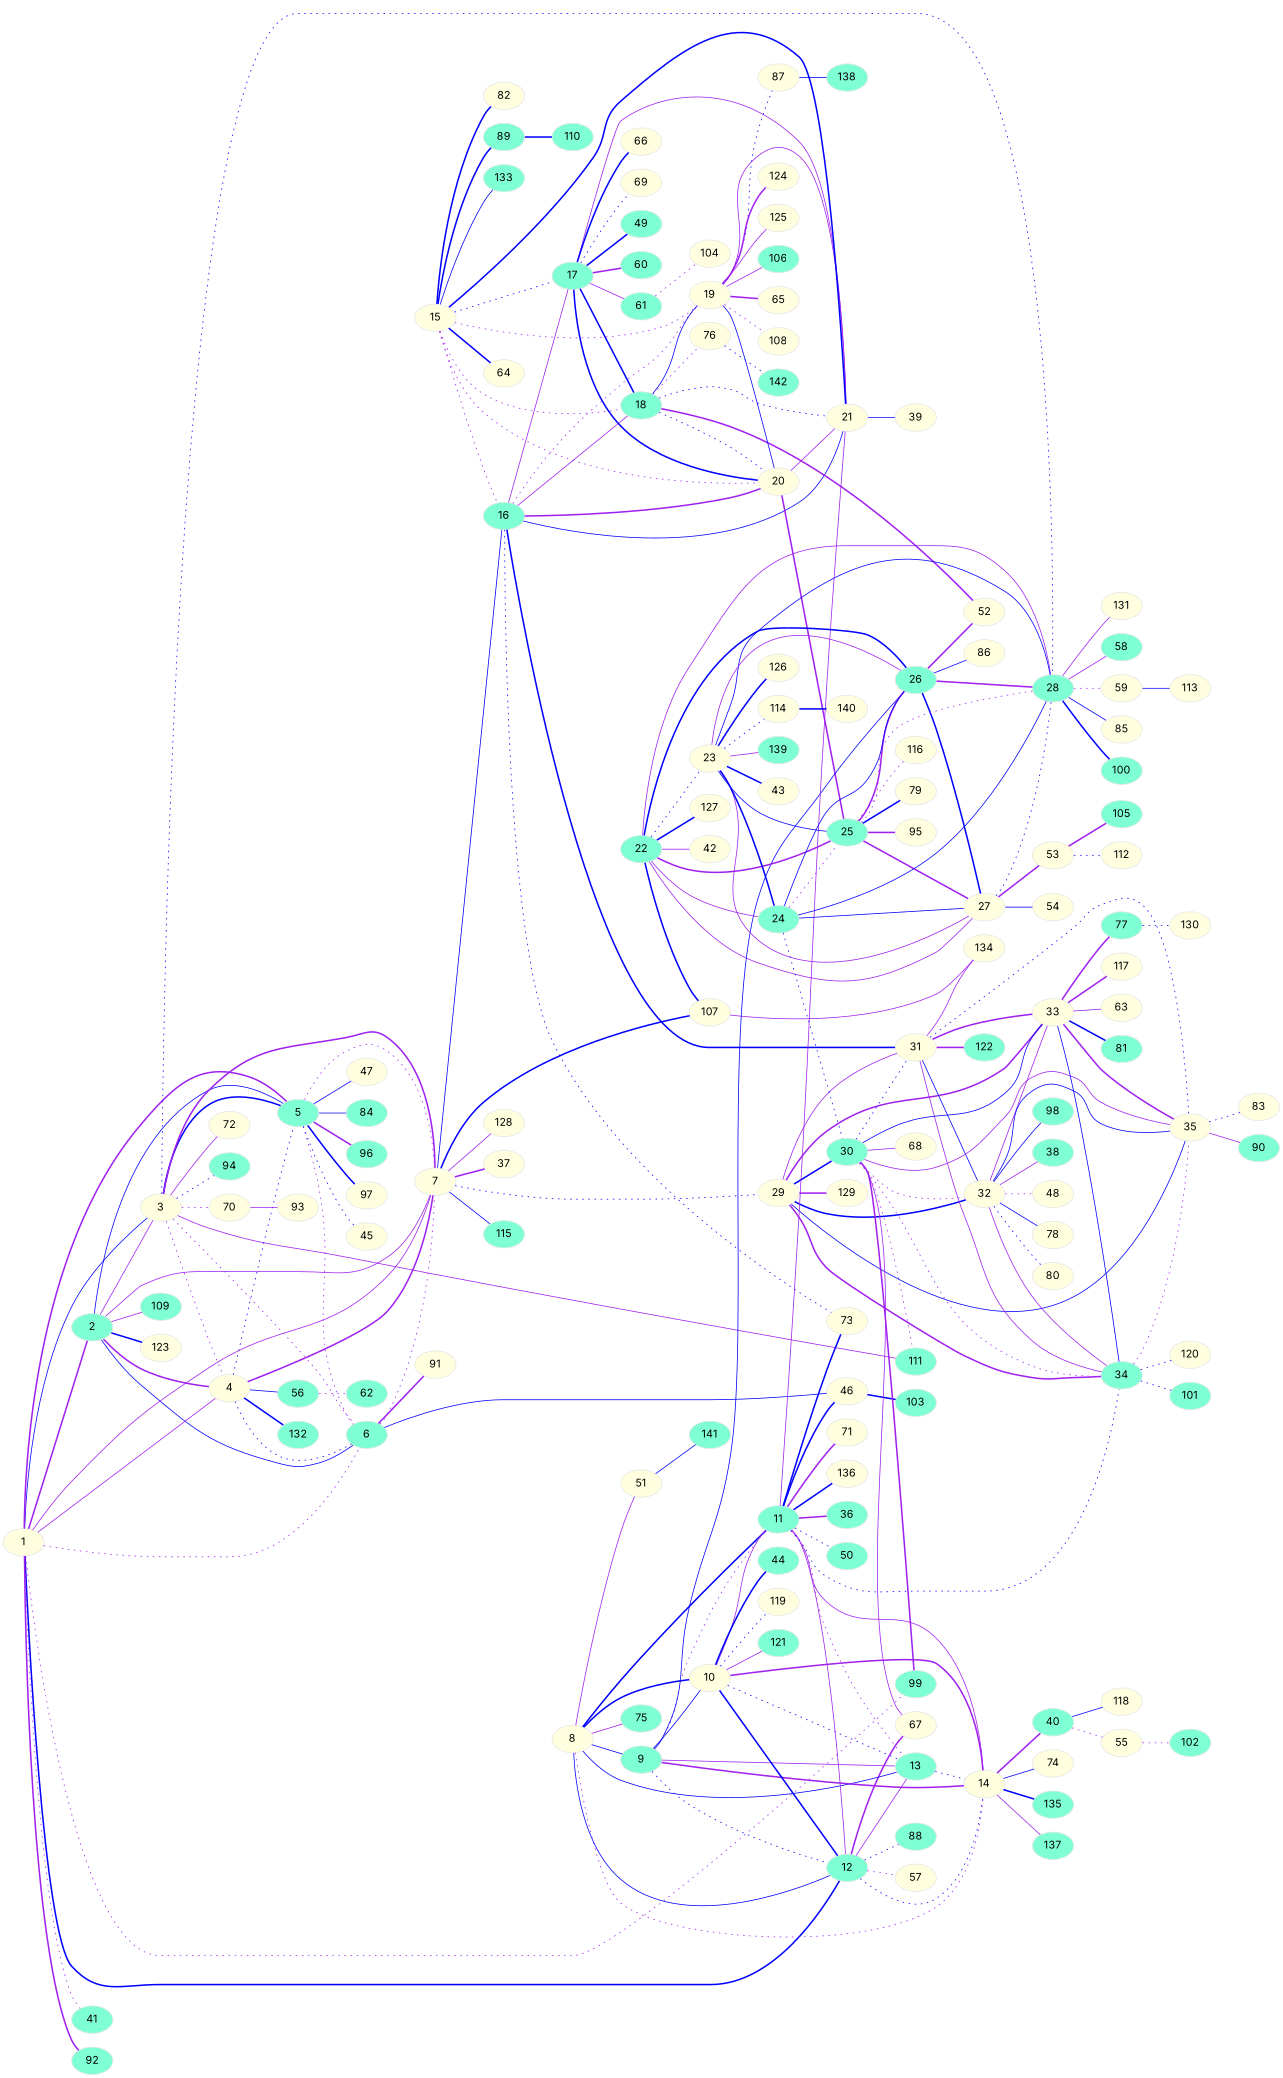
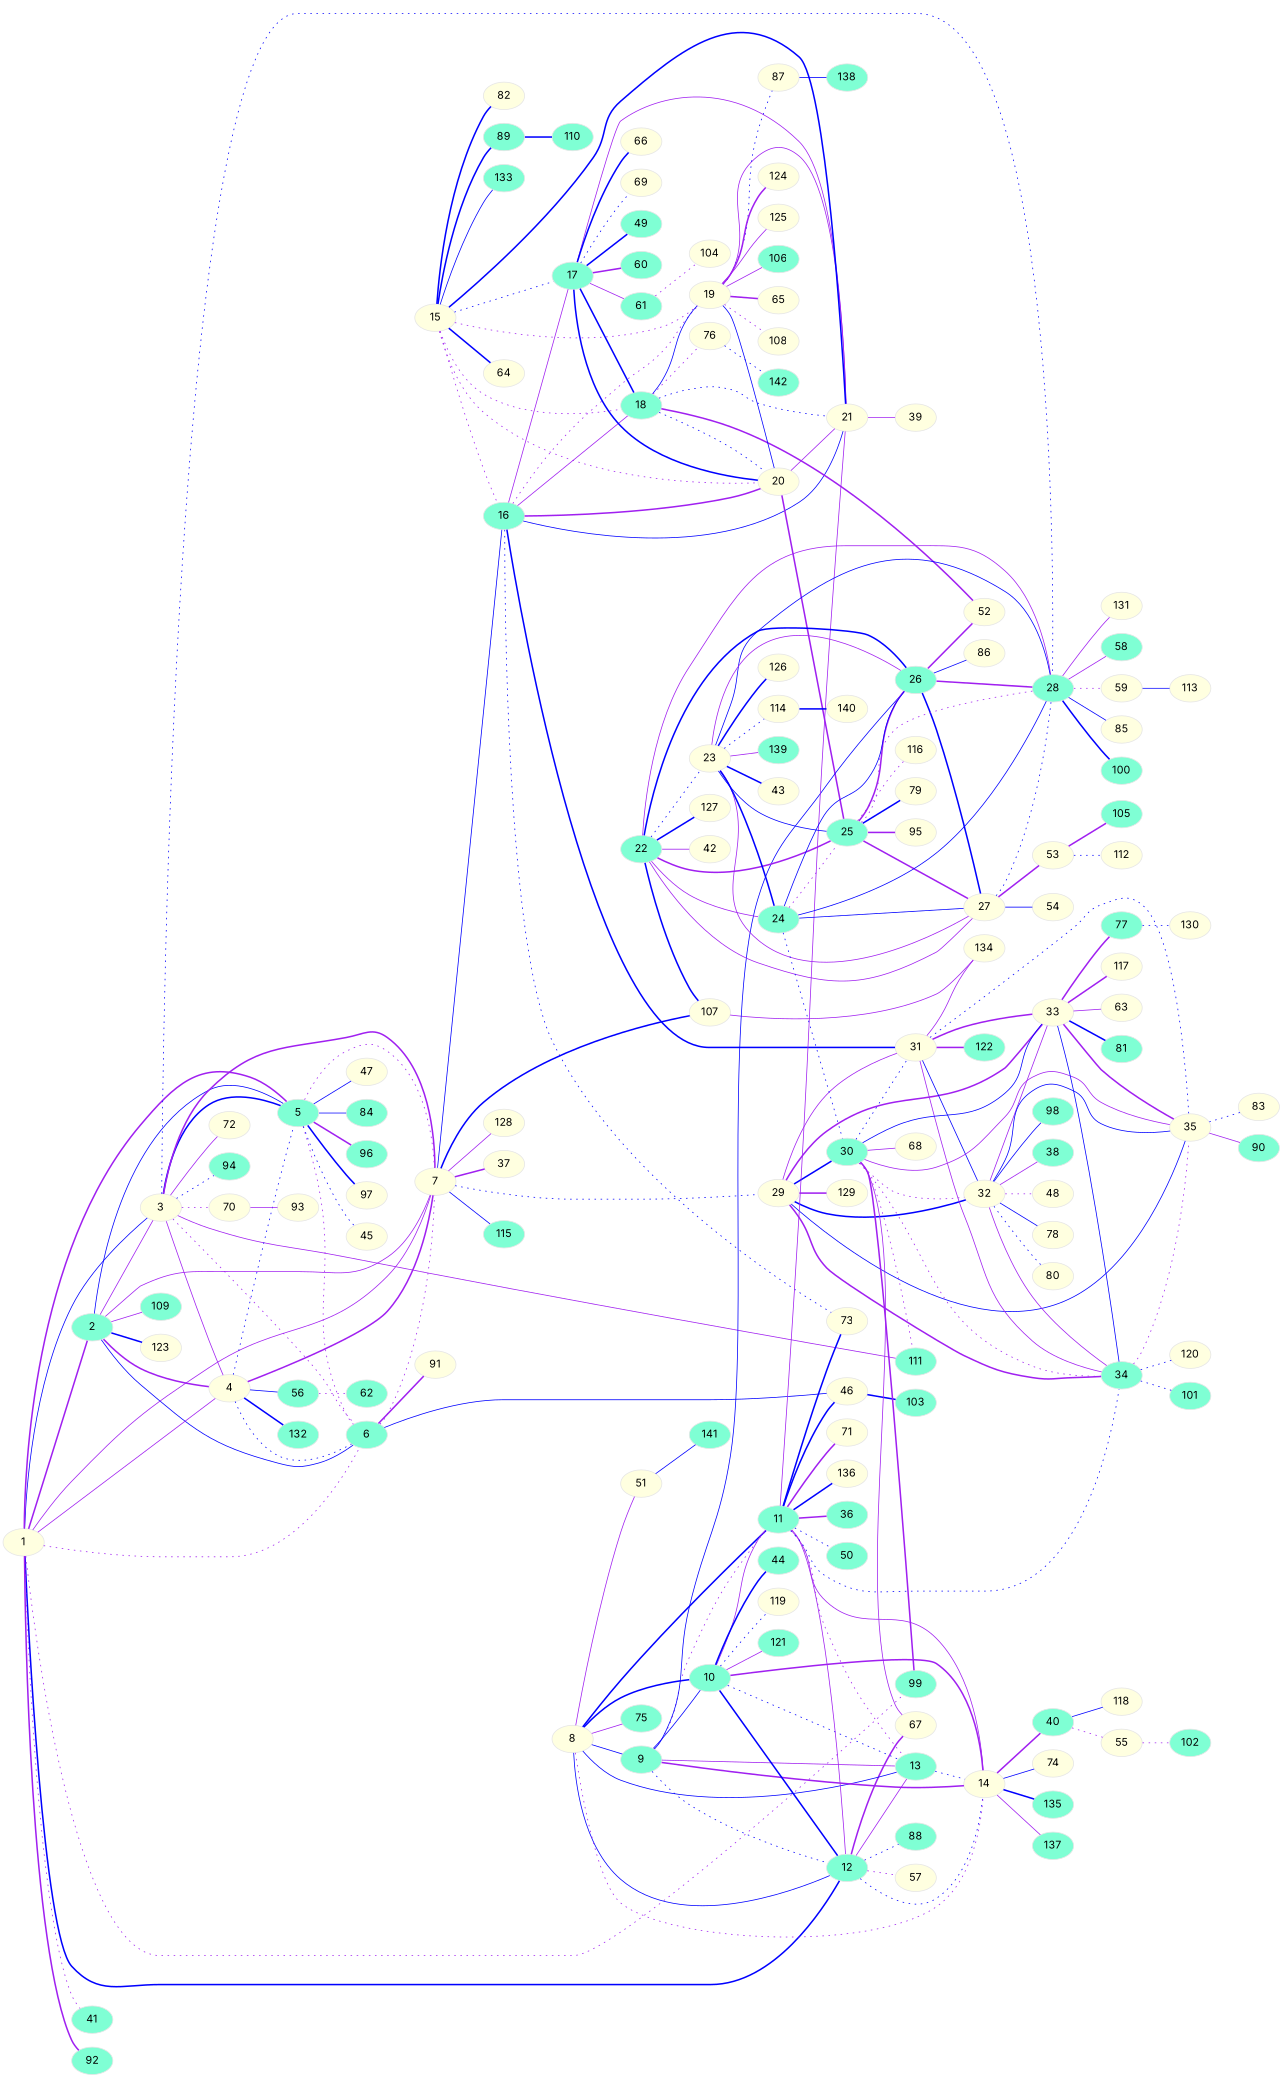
(882, 418) -> (882, 418)
(193, 1299) -> (193, 1299)
(710, 1678) -> (710, 1678)
